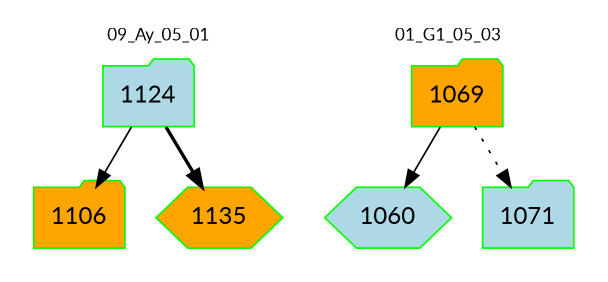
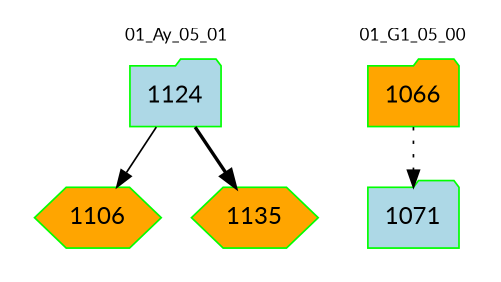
(159, 36) -> (176, 36)
(449, 36) -> (413, 36)
(457, 96) -> (413, 96)
(79, 218) -> (98, 218)
(388, 218) -> none
